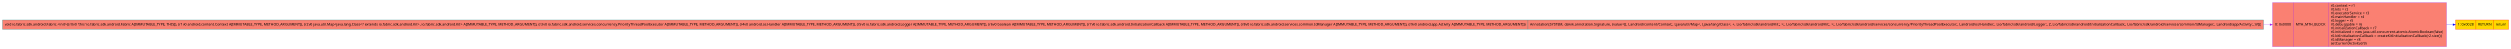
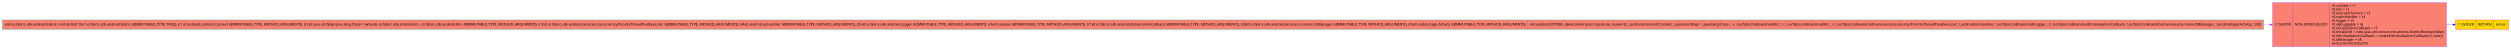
(2311, 25) -> (2311, 25)
